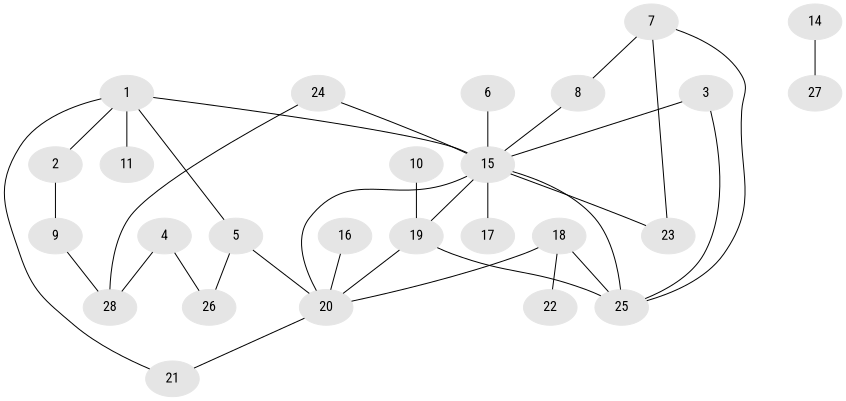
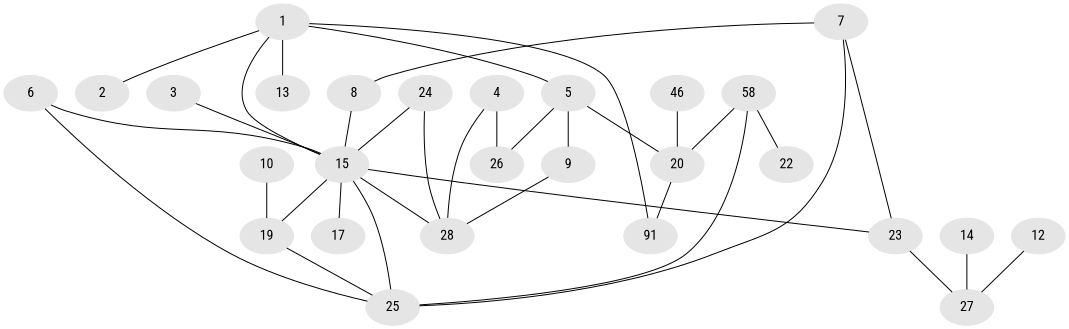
(127, 165) -> (283, 93)
(346, 192) -> (395, 200)
(55, 200) -> (568, 129)
(716, 221) -> (192, 230)
(345, 236) -> (677, 93)
(559, 236) -> (749, 93)
none -> (1038, 236)
(371, 272) -> none
none -> (931, 272)
(172, 379) -> (651, 236)
